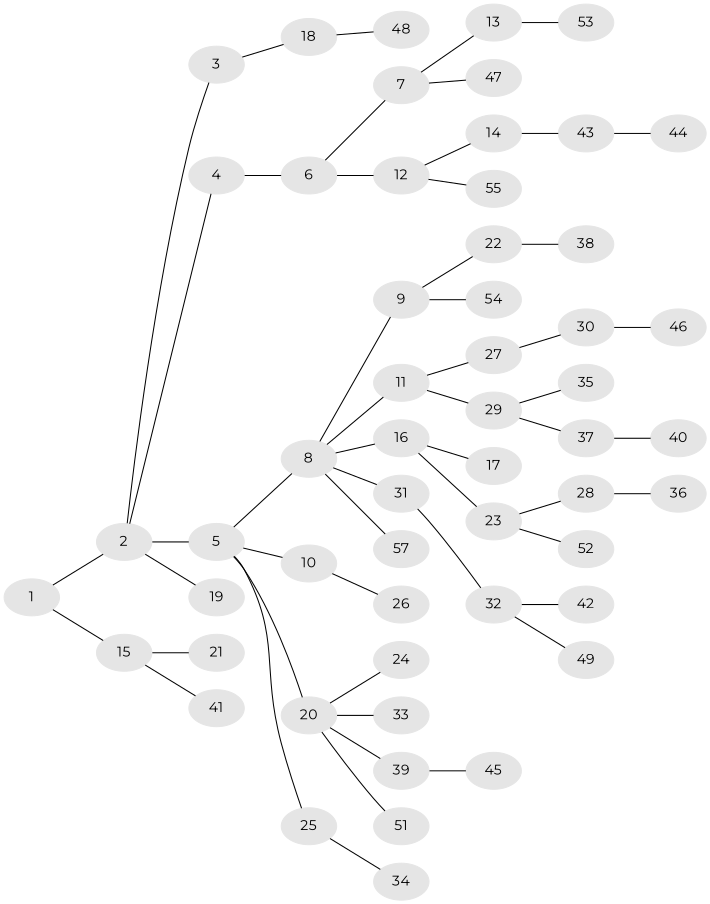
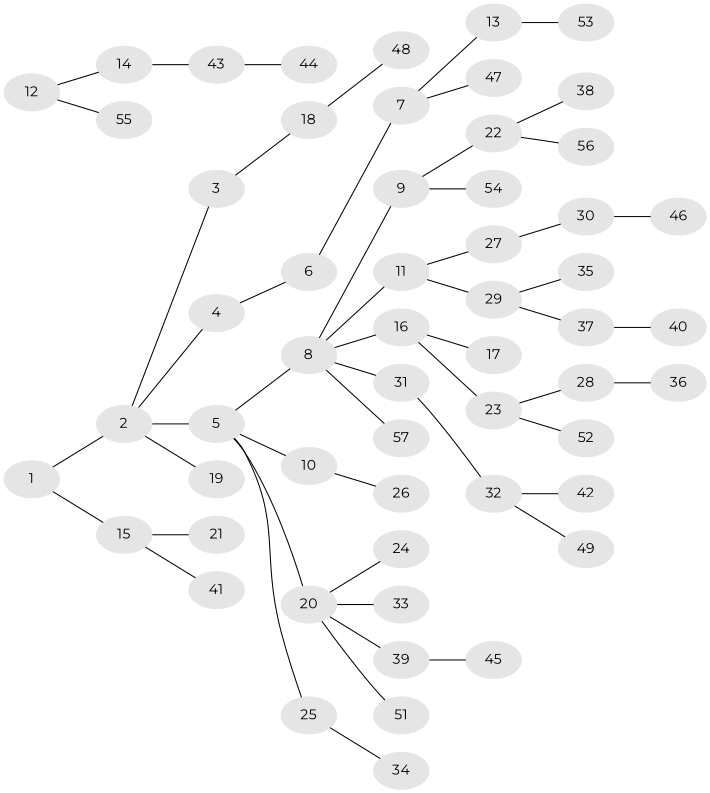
none -> (586, 147)
(355, 176) -> none
